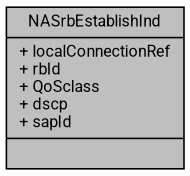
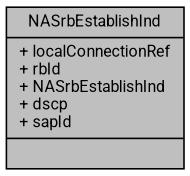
(60, 87) -> (93, 87)
